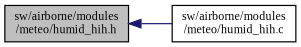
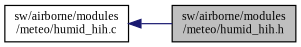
(157, 24) -> (157, 24)
